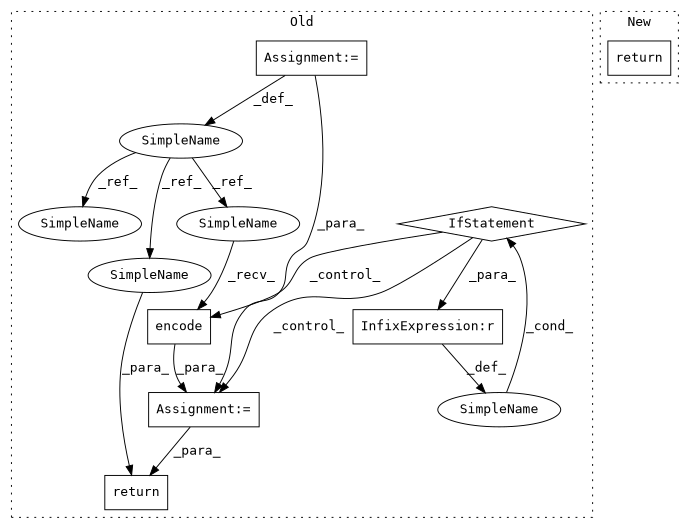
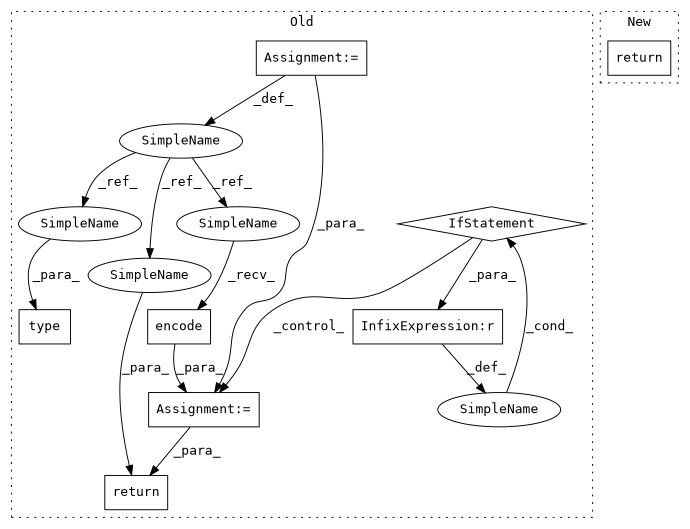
(322, 254) -> none
none -> (45, 327)
